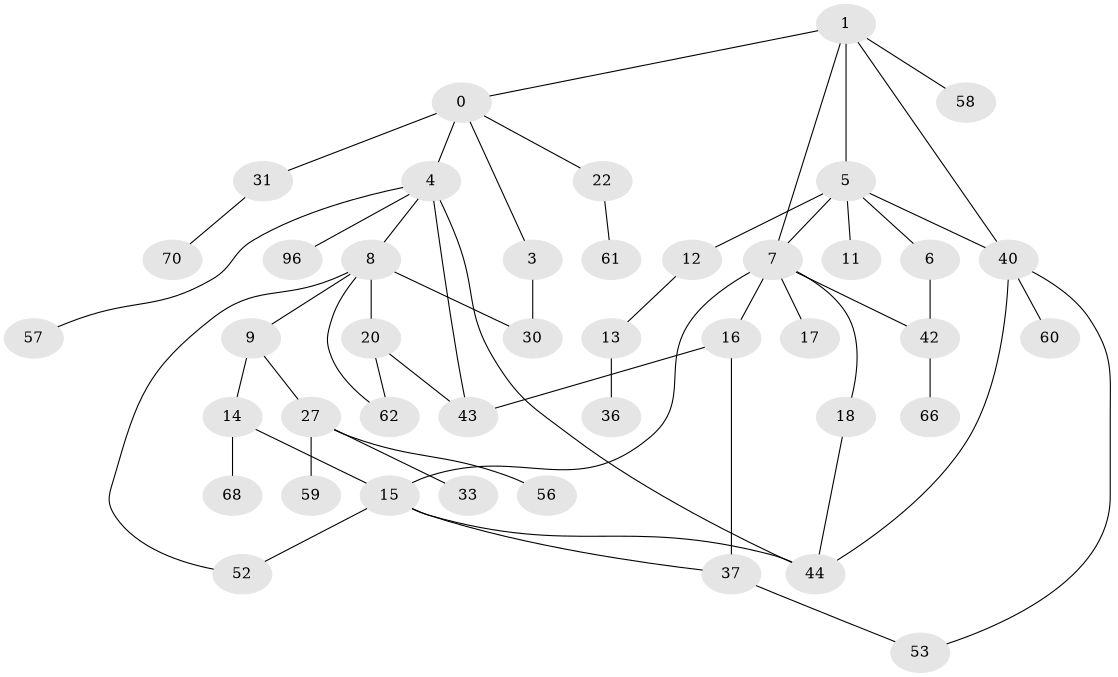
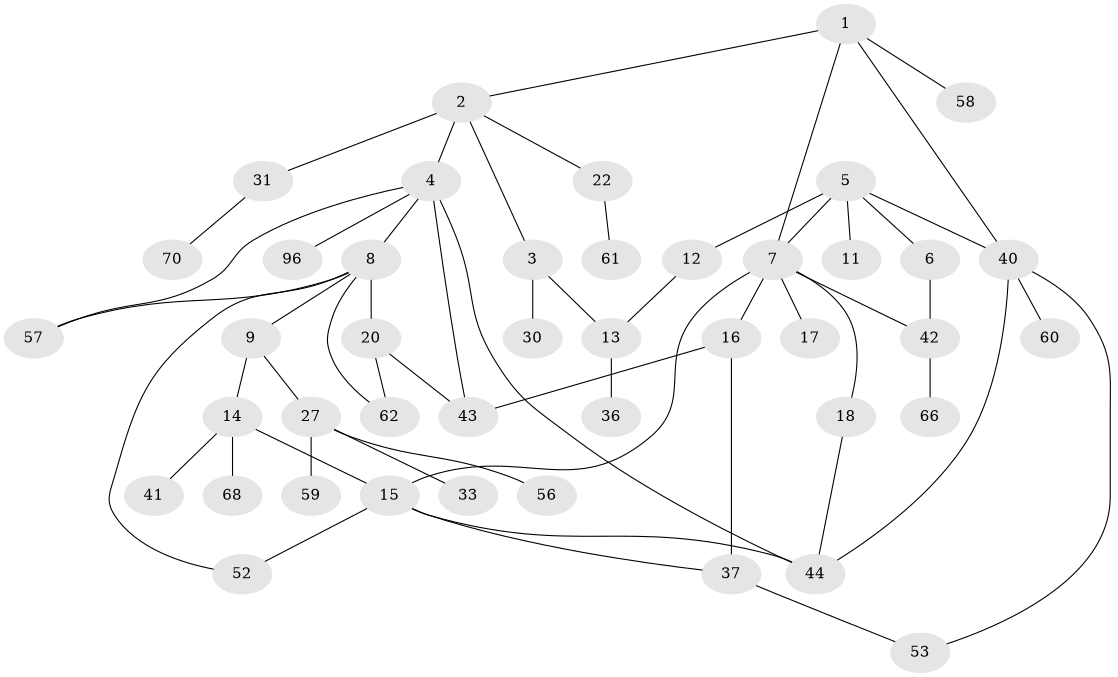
(462, 103) -> (462, 103)
(846, 103) -> none
none -> (572, 299)
(458, 302) -> (203, 300)
none -> (154, 496)
